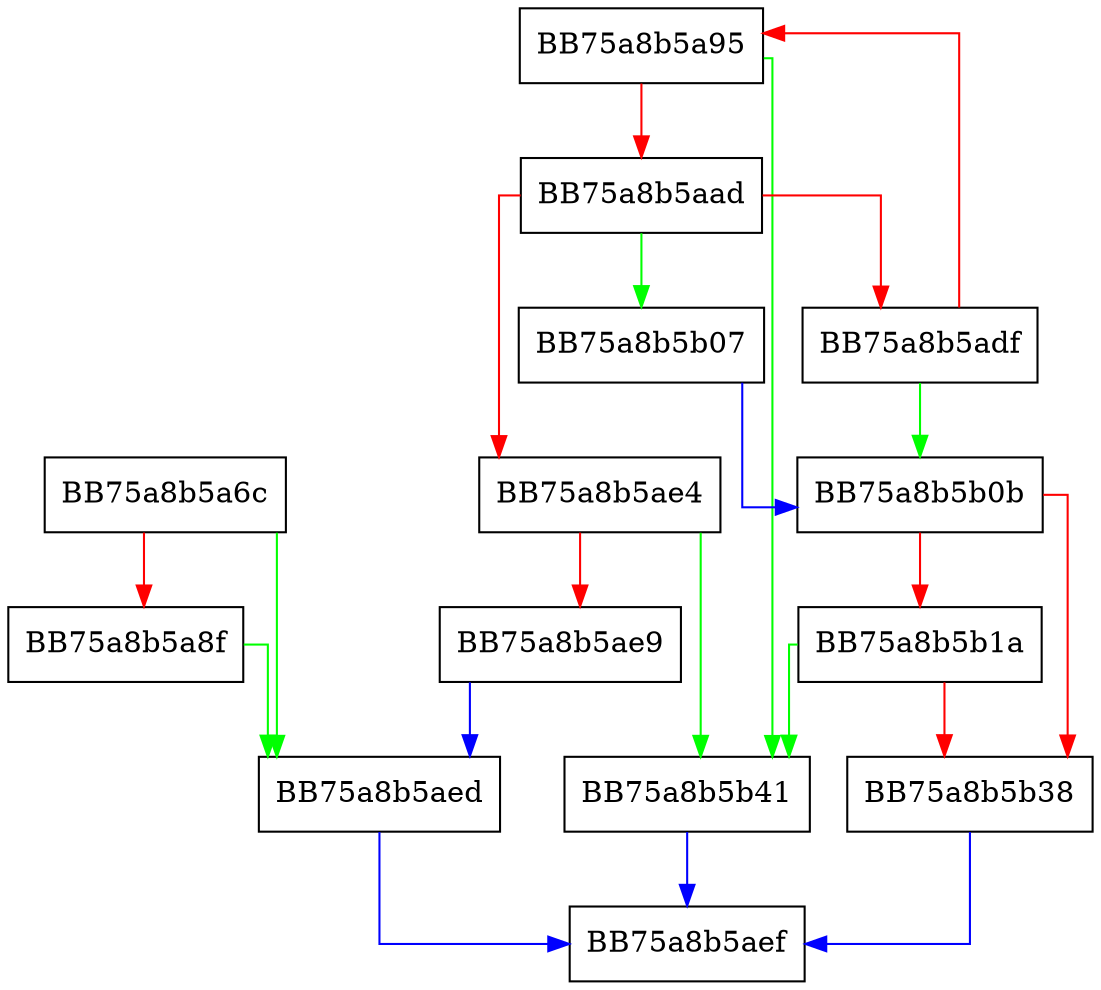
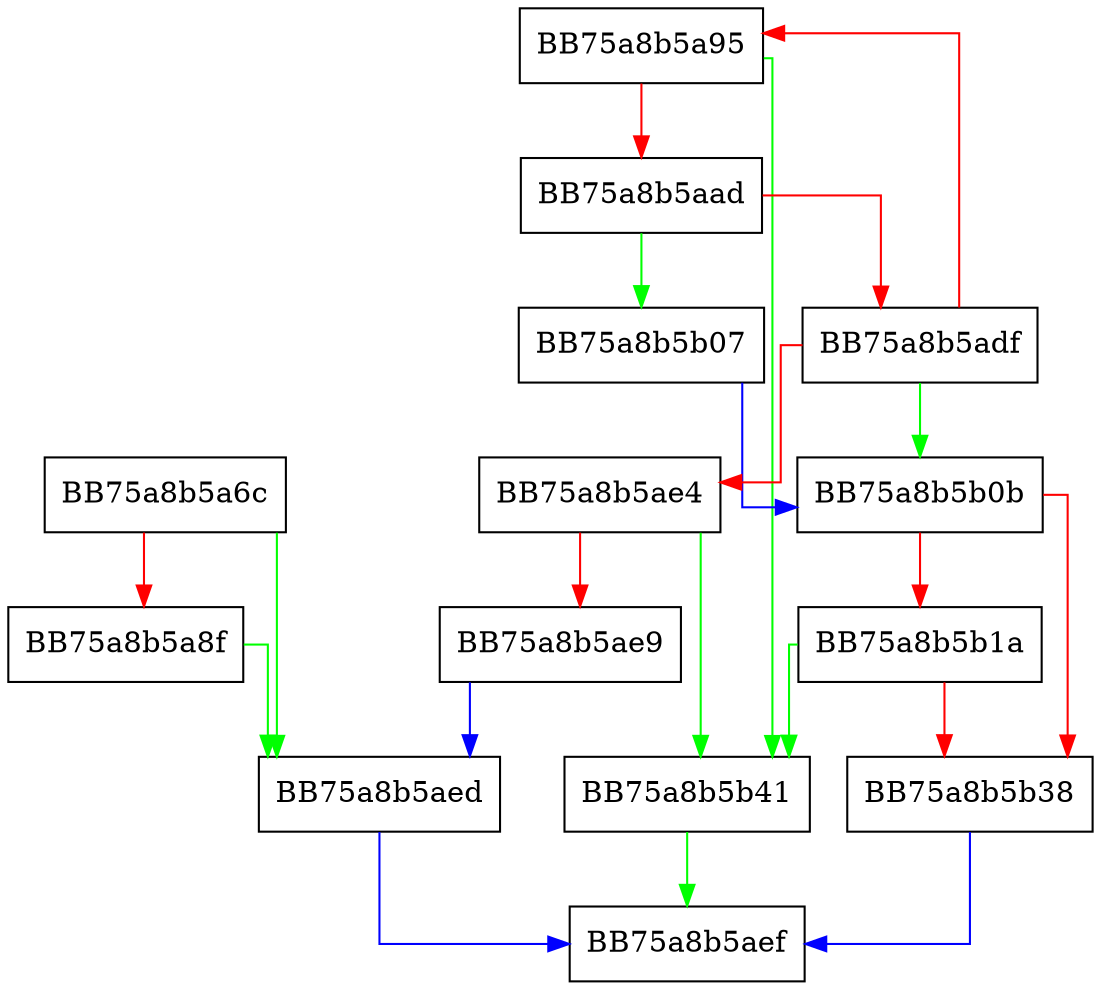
(499, 305) -> (781, 423)
(687, 858) -> (687, 858)
